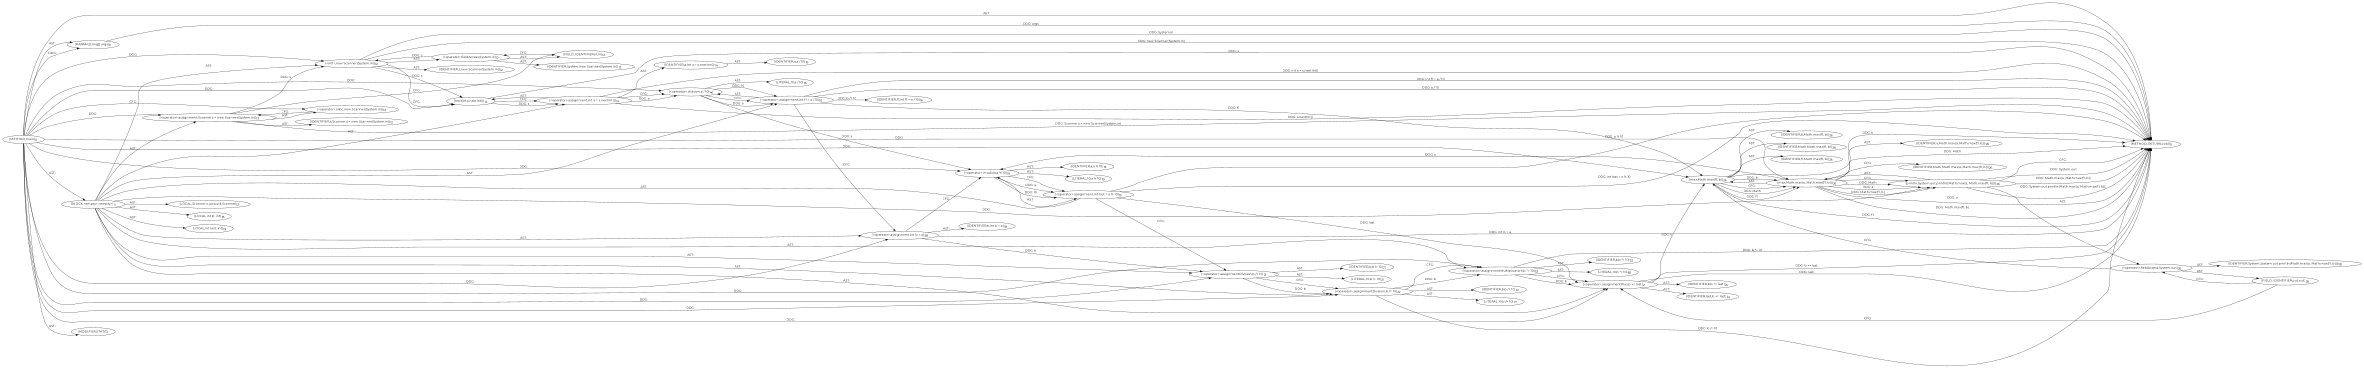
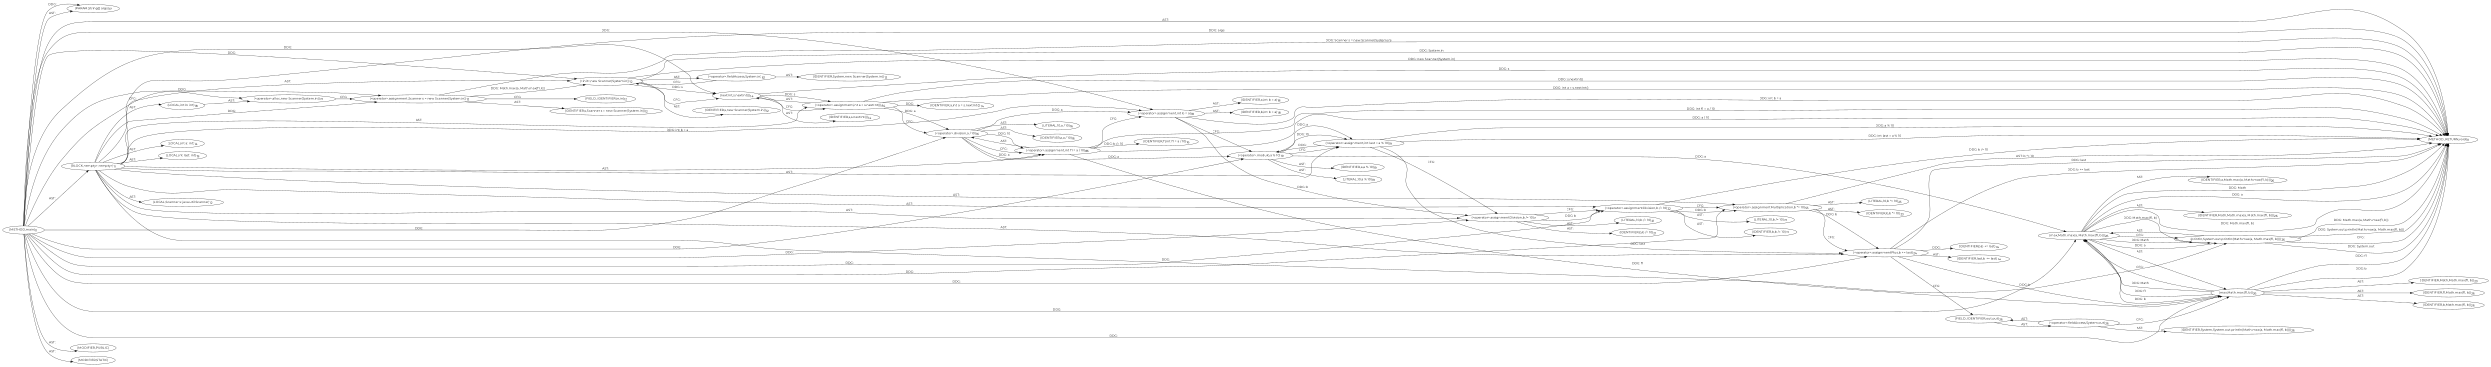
(1166, 26) -> (1278, 32)
(110, 44) -> (110, 8)
(530, 54) -> none
(417, 55) -> (678, 82)
(497, 57) -> (763, 77)
(532, 59) -> none
(746, 63) -> (1008, 129)
(644, 71) -> (910, 104)
(286, 77) -> (518, 88)
(711, 92) -> (977, 133)
(617, 100) -> (883, 105)
(820, 100) -> (1087, 150)
none -> (1261, 100)
(385, 109) -> (322, 99)
none -> (1051, 112)
(293, 117) -> (225, 103)
none -> (850, 117)
none -> (183, 144)
(1834, 147) -> (2476, 280)
(134, 149) -> (232, 111)
(1395, 156) -> (1682, 159)
(1868, 163) -> (2140, 206)
(1031, 200) -> (1303, 145)
(2059, 229) -> none
(926, 235) -> (1193, 113)
(524, 238) -> (678, 130)
(1752, 250) -> (2025, 156)
(1629, 272) -> (1900, 201)
(2200, 279) -> (2025, 324)
(1667, 283) -> (1937, 248)
(1644, 284) -> (1915, 253)
(1950, 320) -> (1931, 285)
none -> (93, 348)
